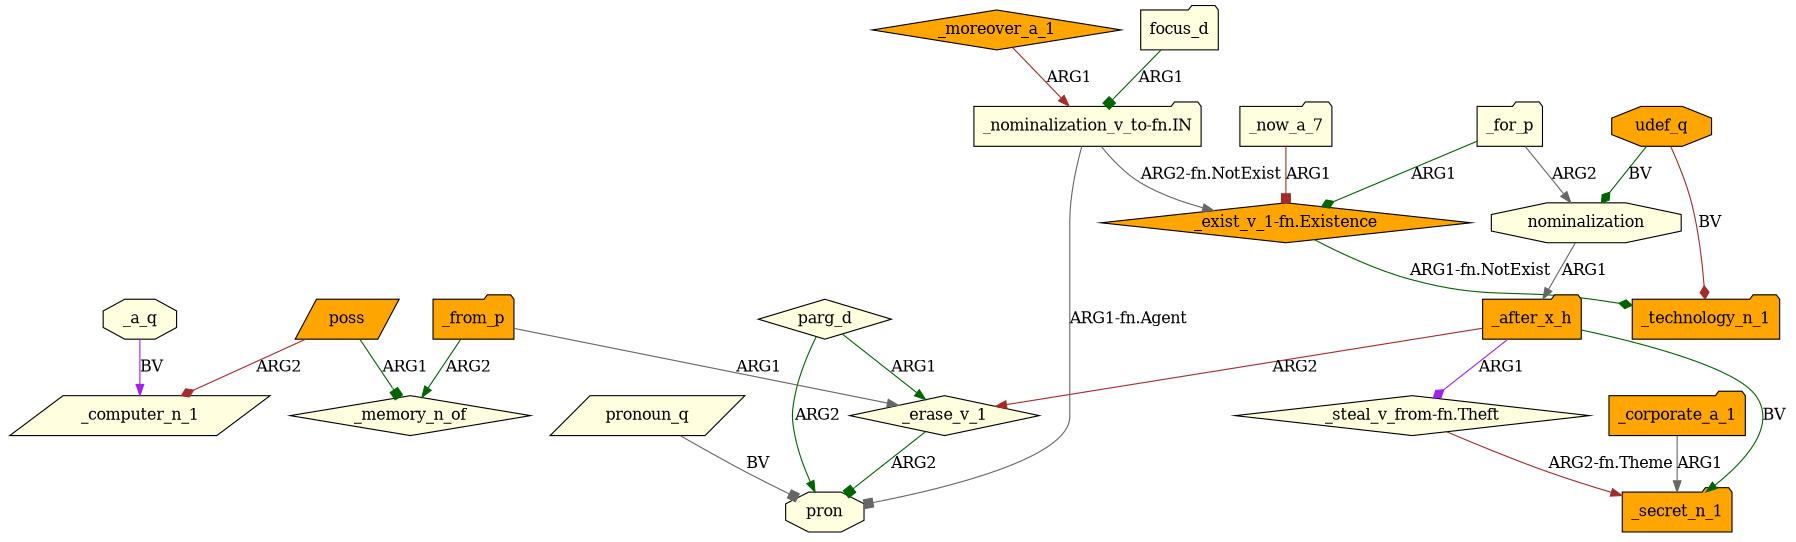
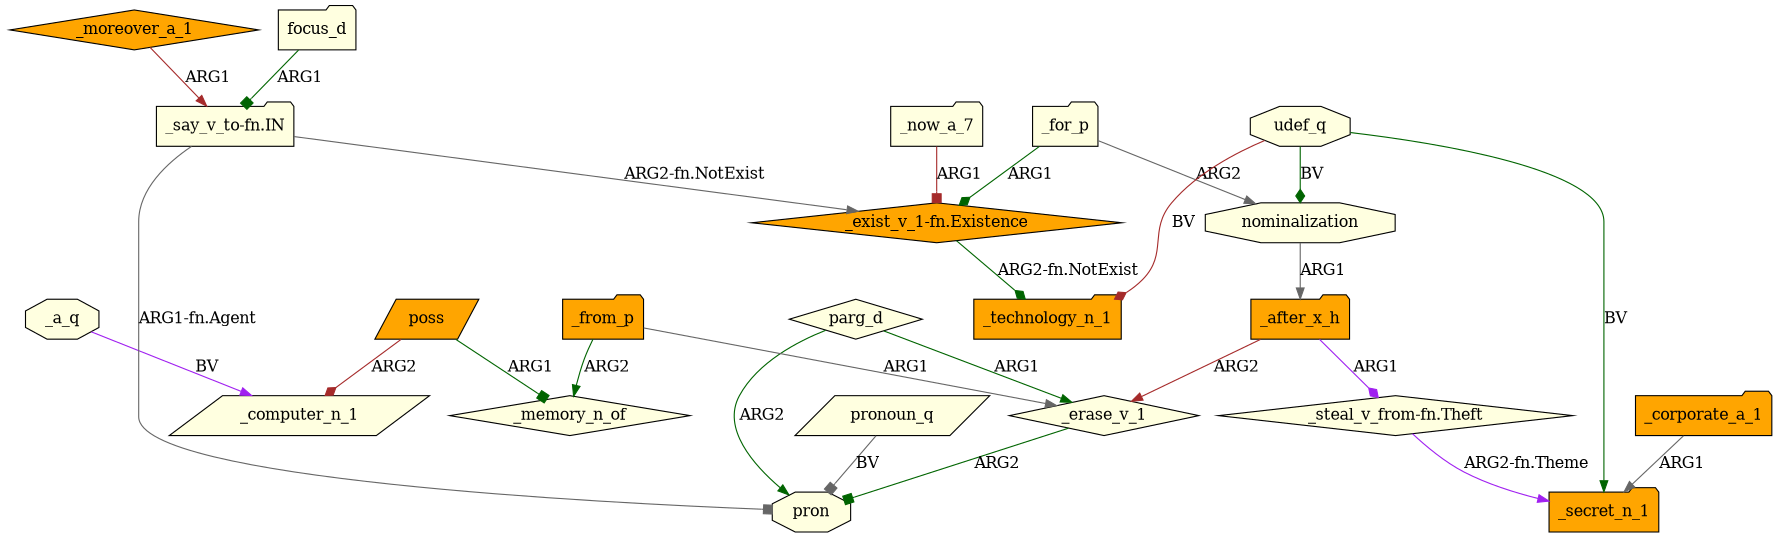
(1088, 126) -> (225, 126)
(1662, 126) -> (1300, 126)
(1480, 271) -> (1068, 271)
(1723, 373) -> (1600, 212)
(1528, 465) -> (1471, 475)
